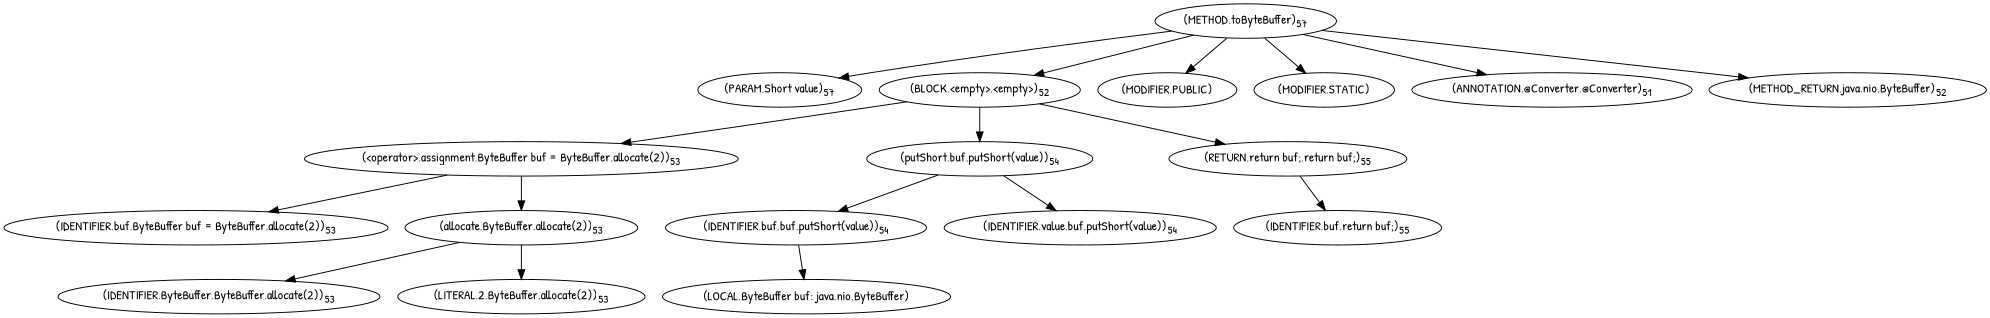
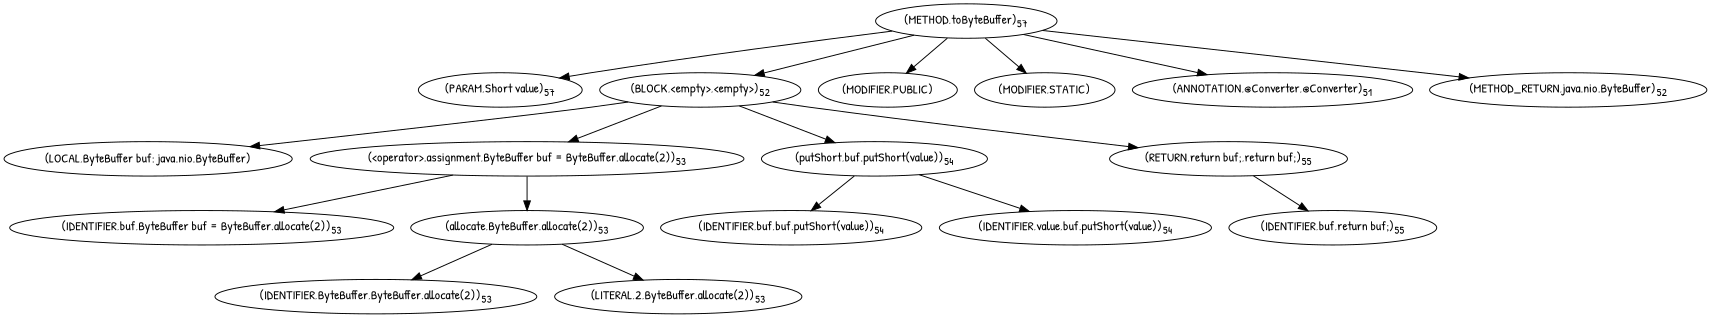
(801, 258) -> (444, 125)
